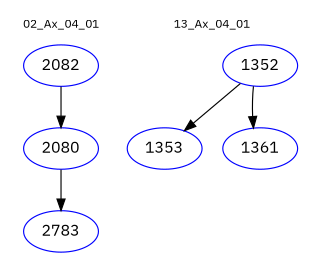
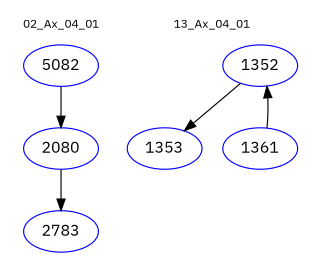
(61, 66) -> (61, 66)
(253, 101) -> (268, 113)
